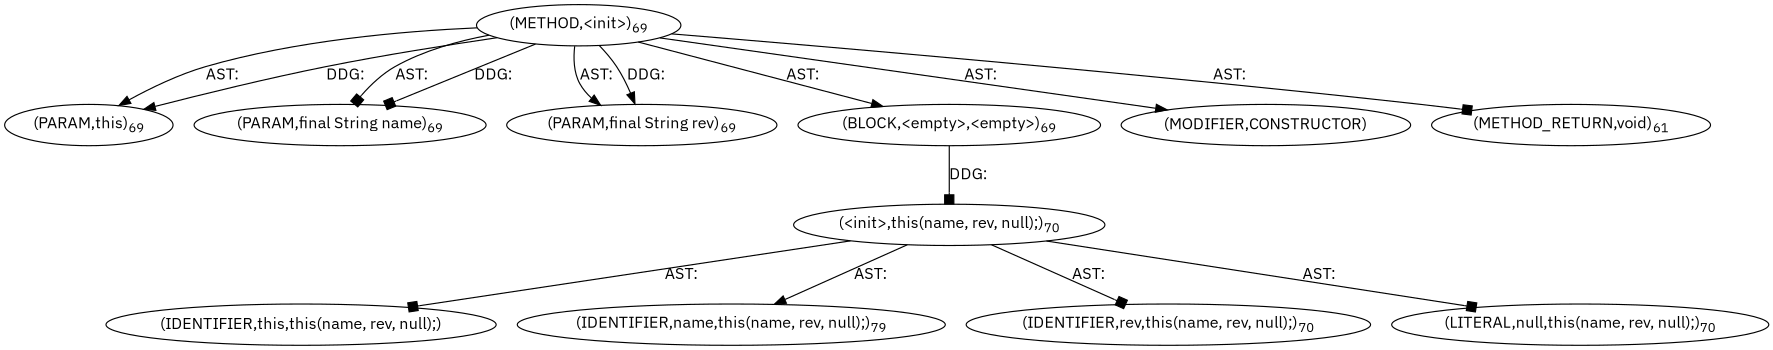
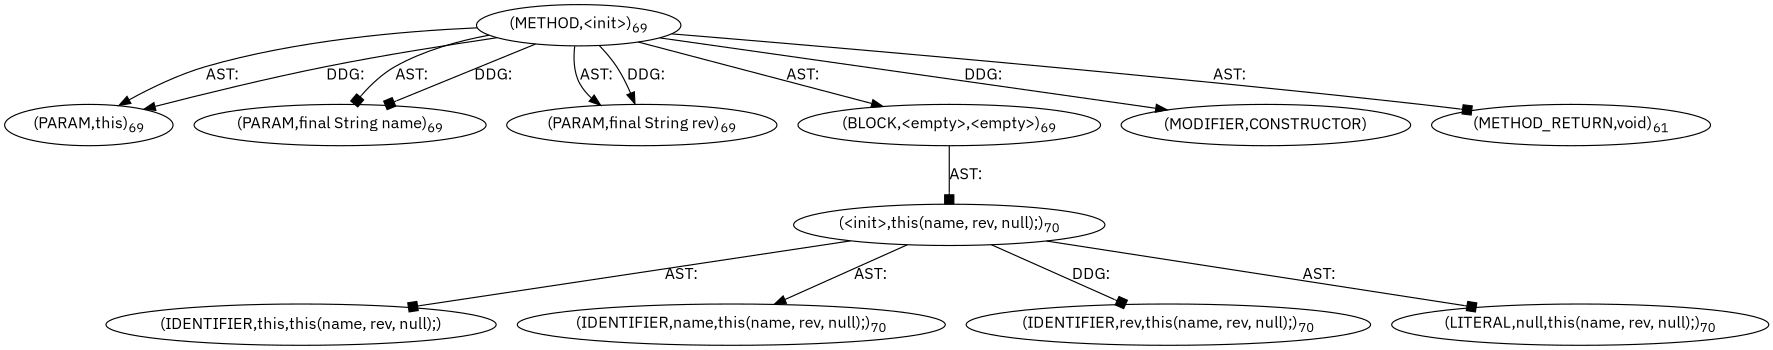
(983, 75) -> (985, 75)
(970, 175) -> (968, 175)
(1090, 275) -> (1093, 275)
(879, 323) -> (879, 323)
